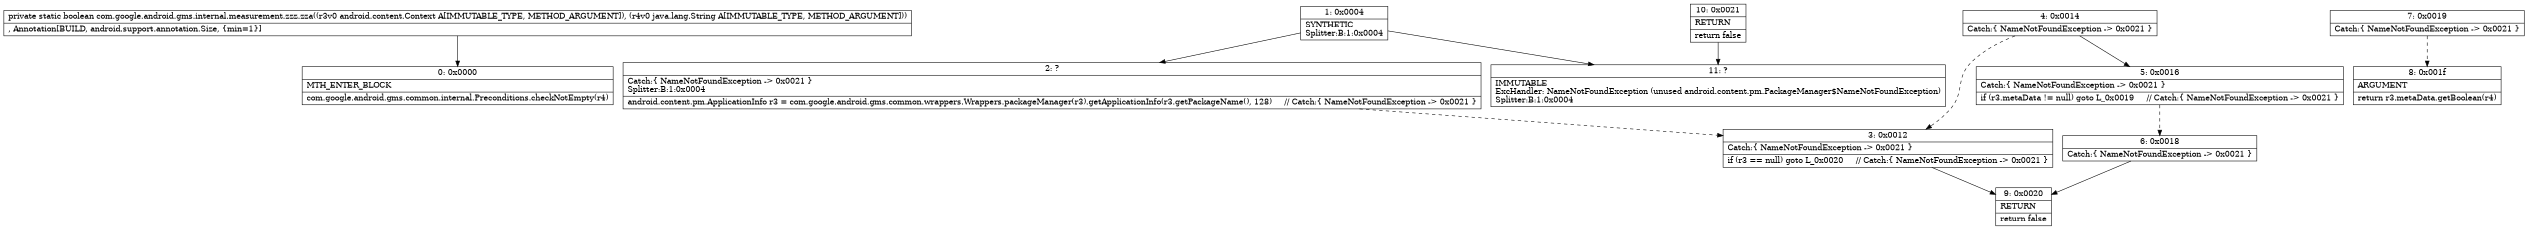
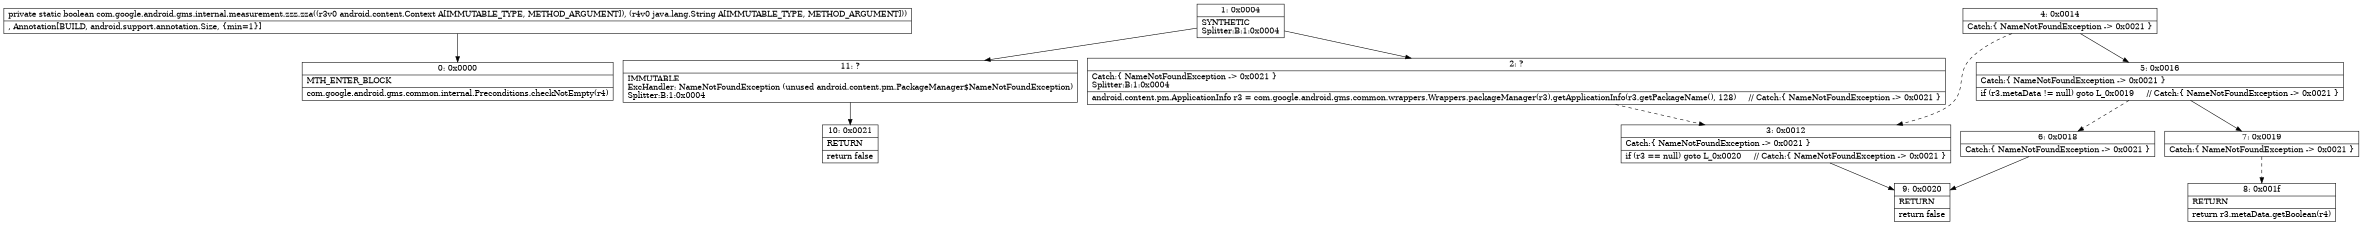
(1718, 51) -> (850, 111)
(2383, 85) -> (2210, 202)
none -> (2214, 114)
